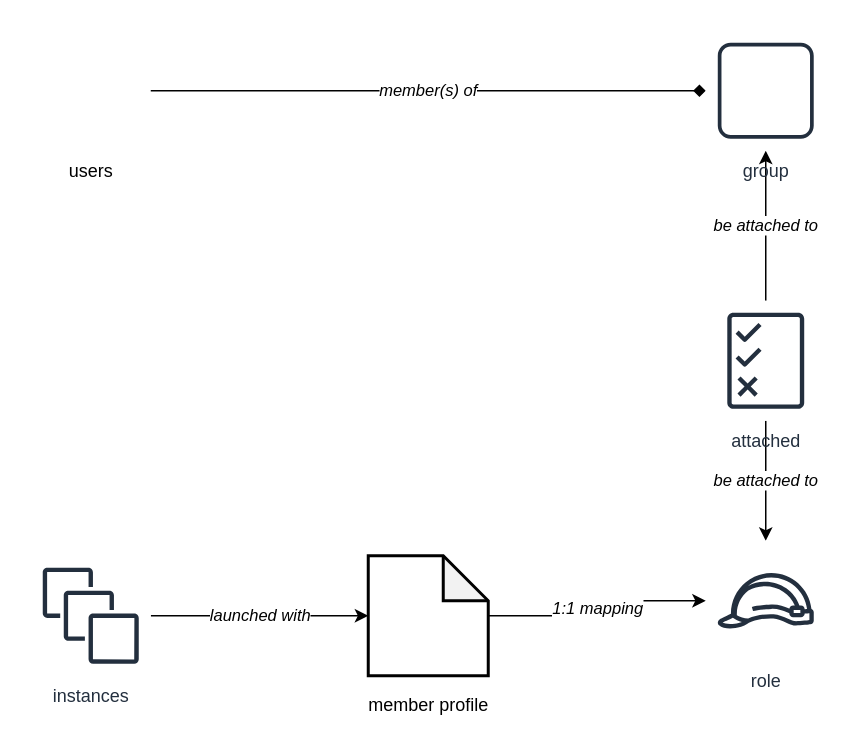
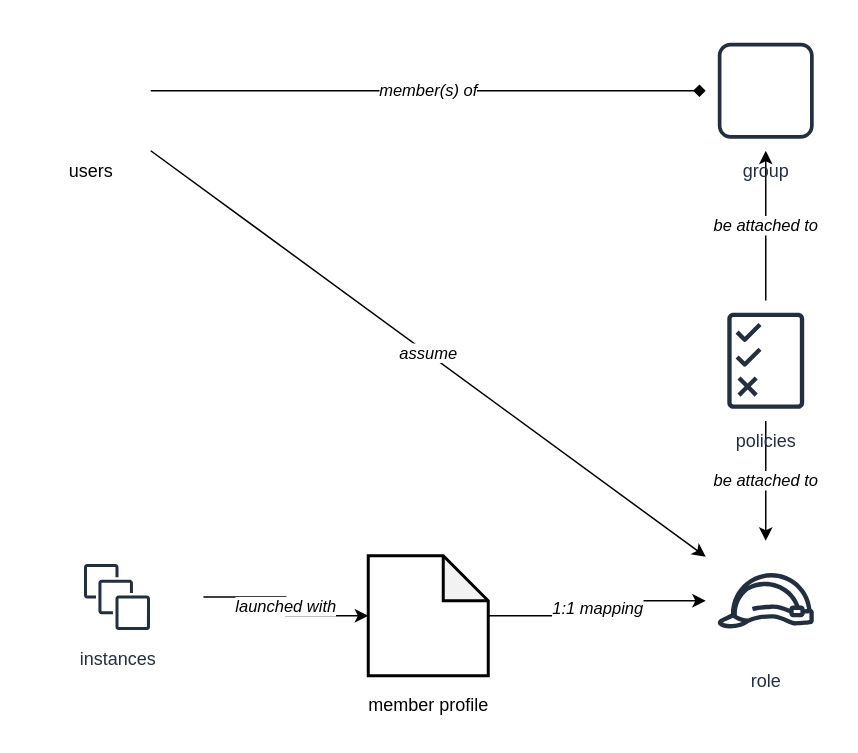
none -> (424, 351)
(767, 442) -> (767, 442)
(91, 616) -> (117, 597)
